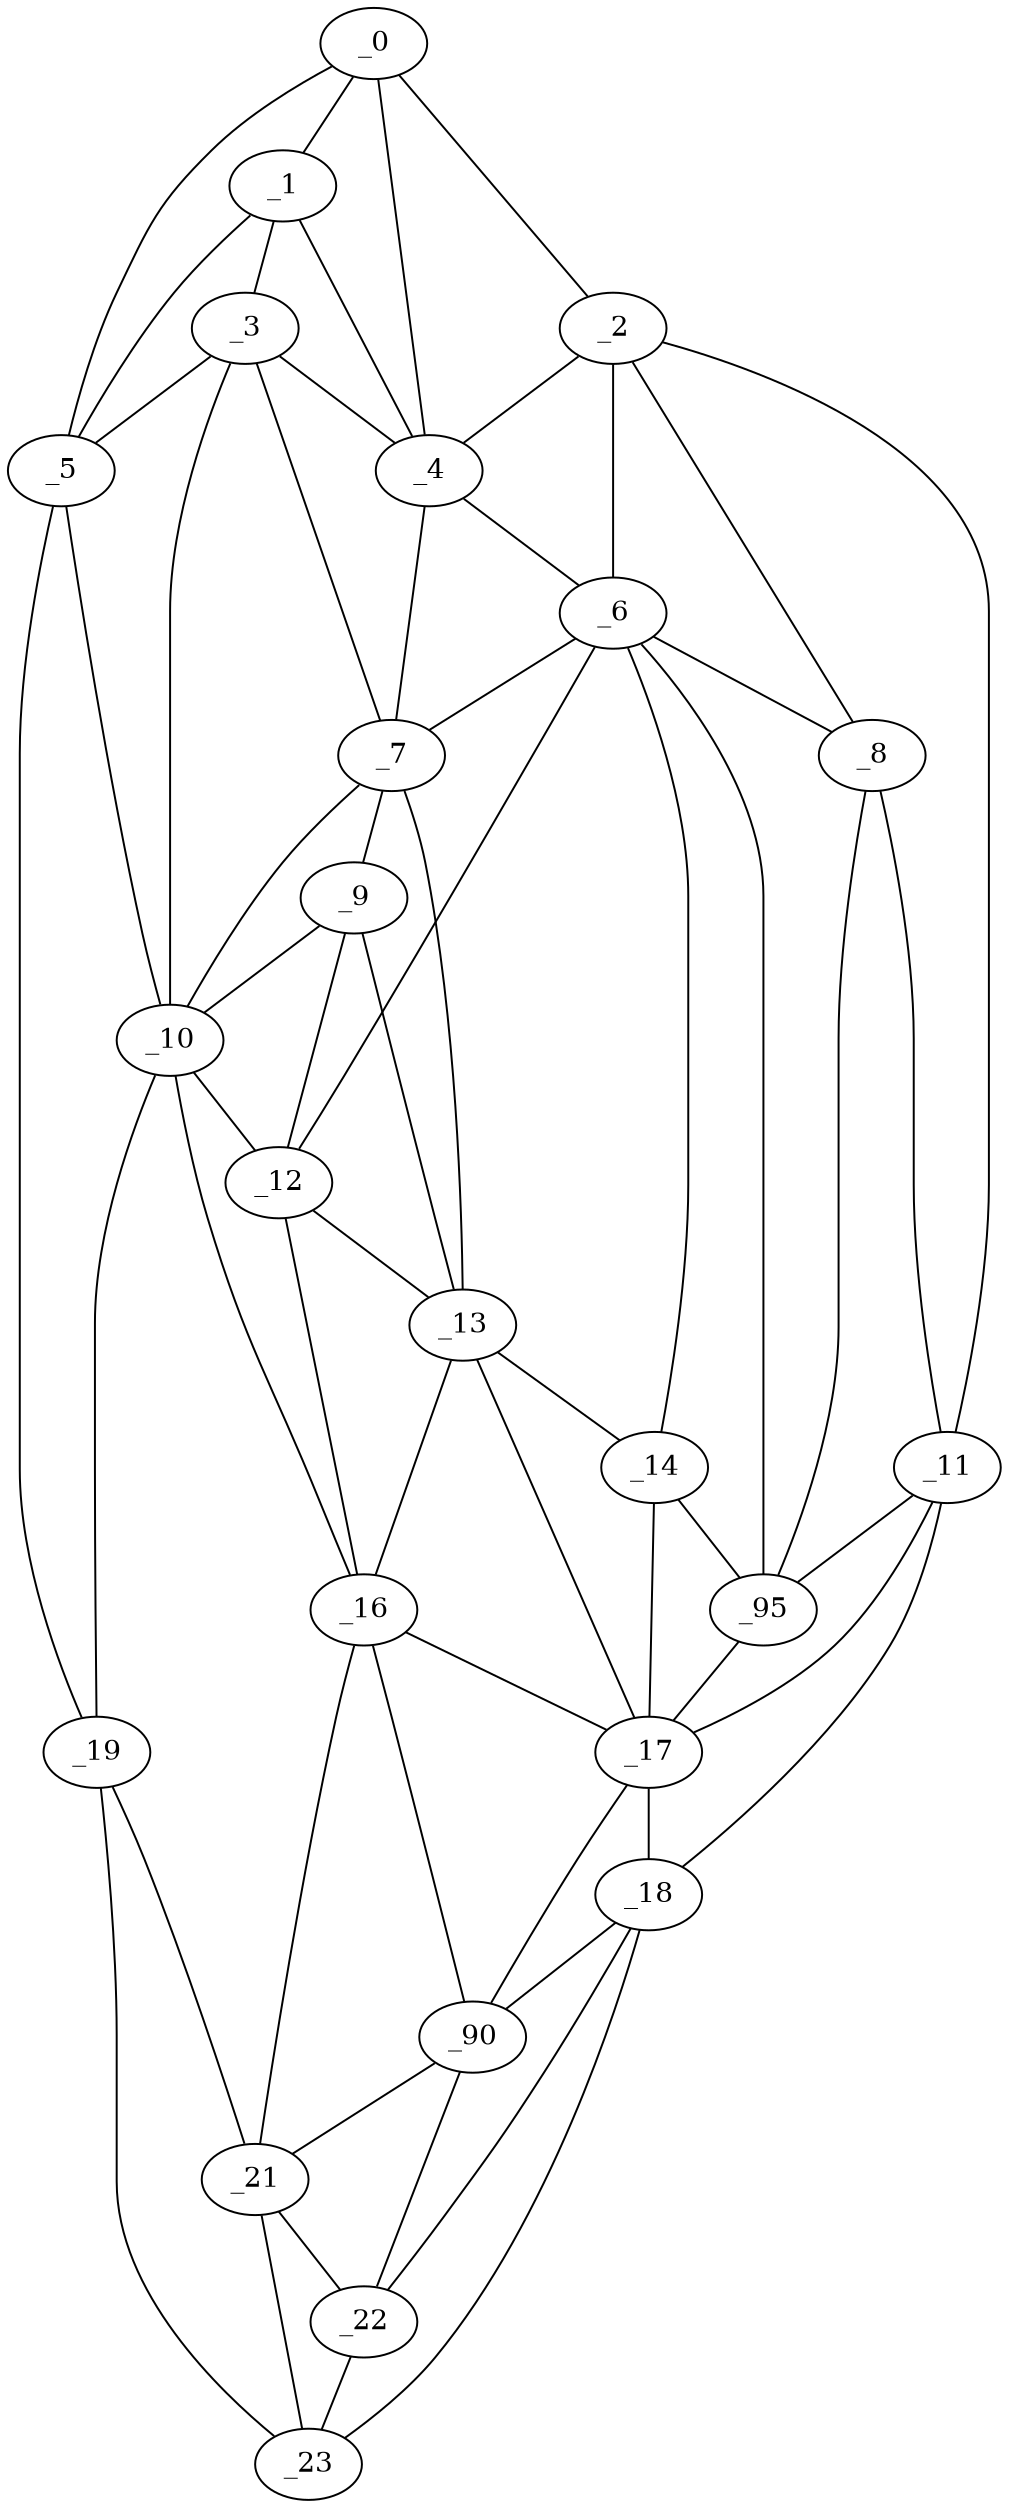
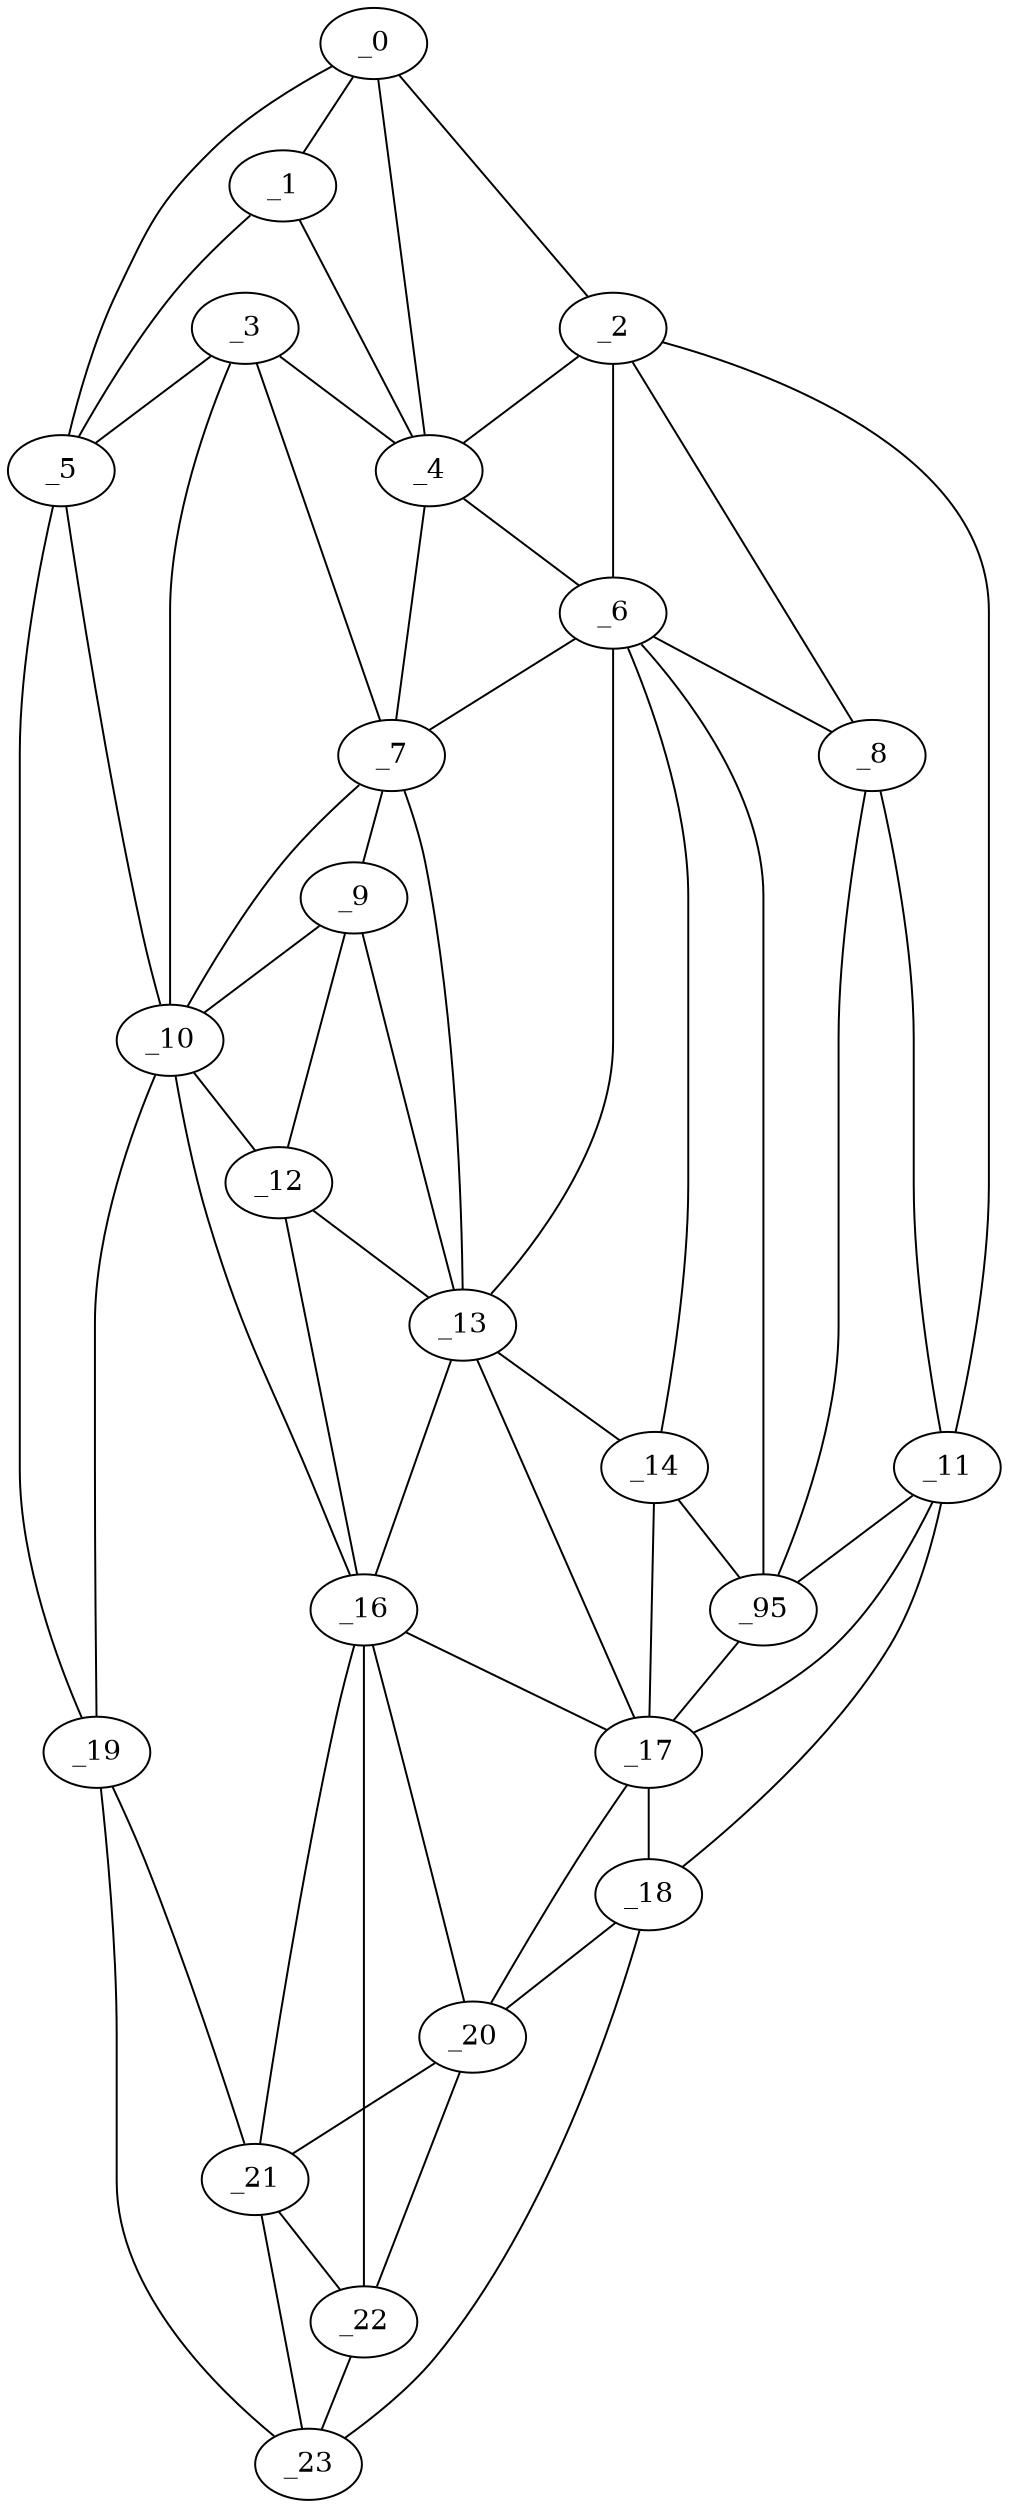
(264, 257) -> none
(449, 899) -> (613, 988)
(473, 2037) -> (473, 2037)
(517, 2114) -> (364, 1966)
